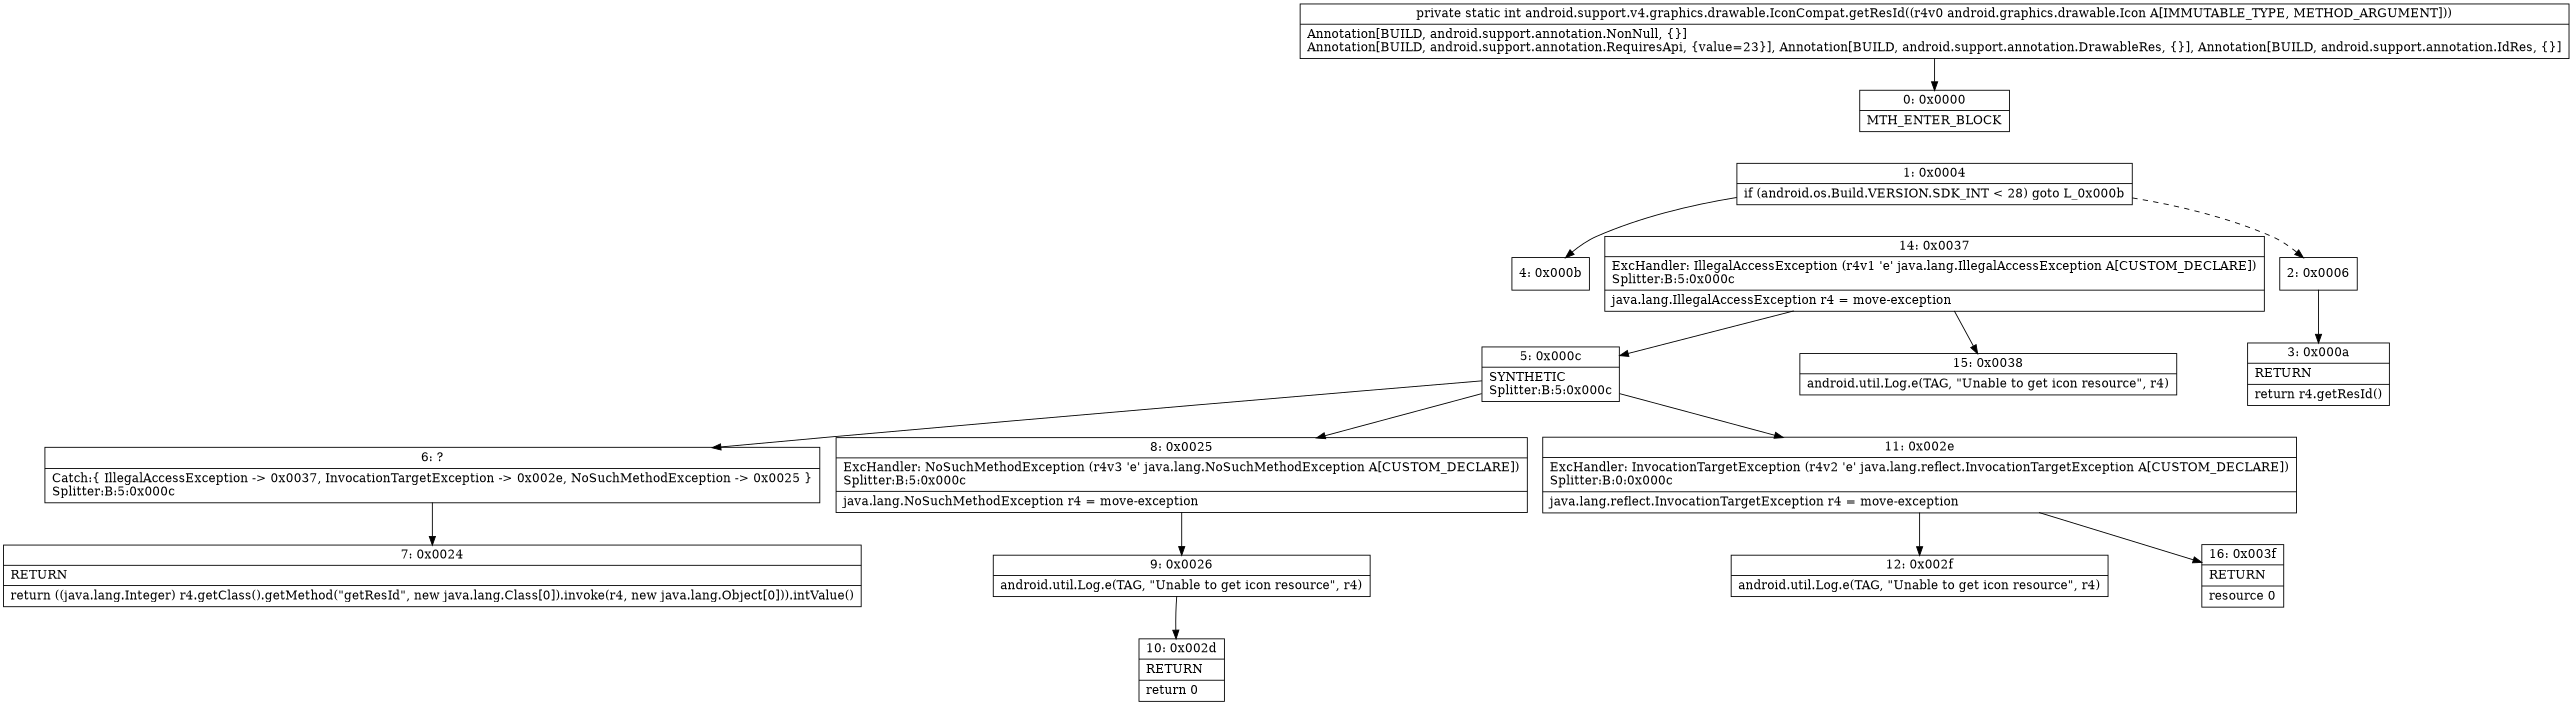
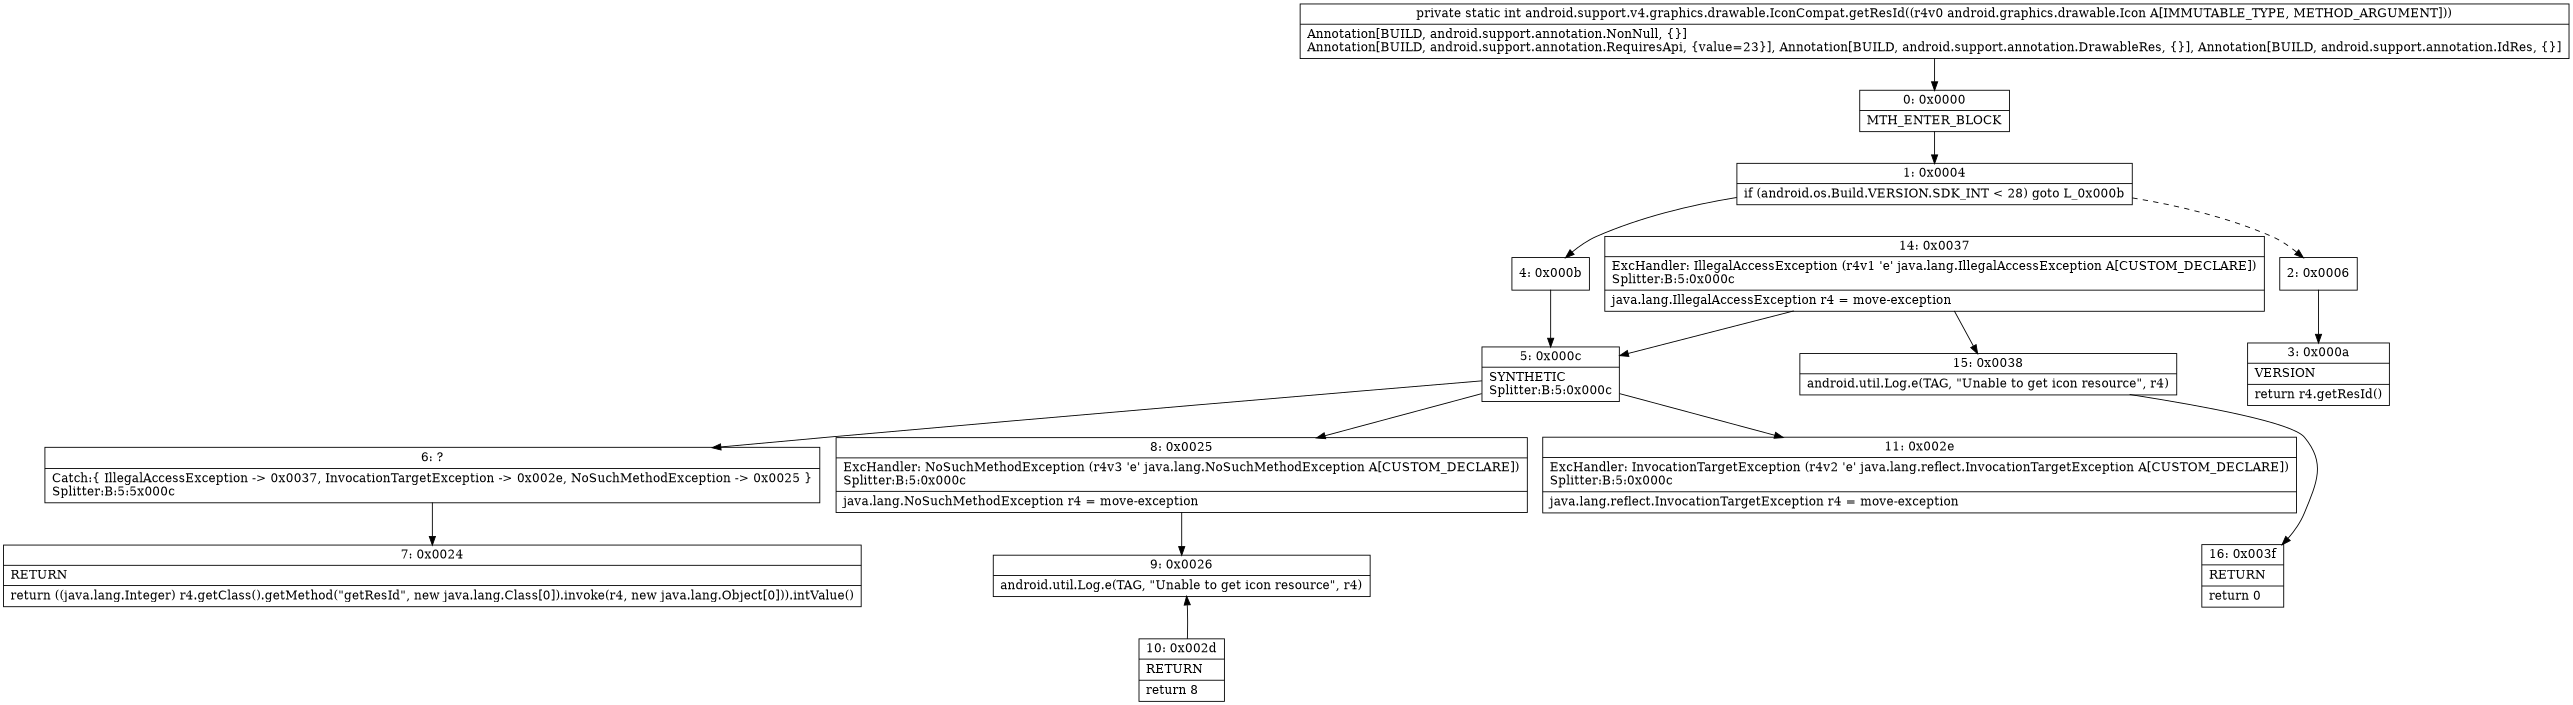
none -> (1935, 143)
none -> (1551, 314)
(2283, 373) -> (2285, 373)
(1611, 481) -> (1611, 481)
(114, 492) -> (114, 492)
(2116, 536) -> (2273, 423)
(1920, 576) -> none
(2242, 596) -> (2235, 596)
(1176, 613) -> (1188, 622)
(1172, 690) -> (1172, 690)
